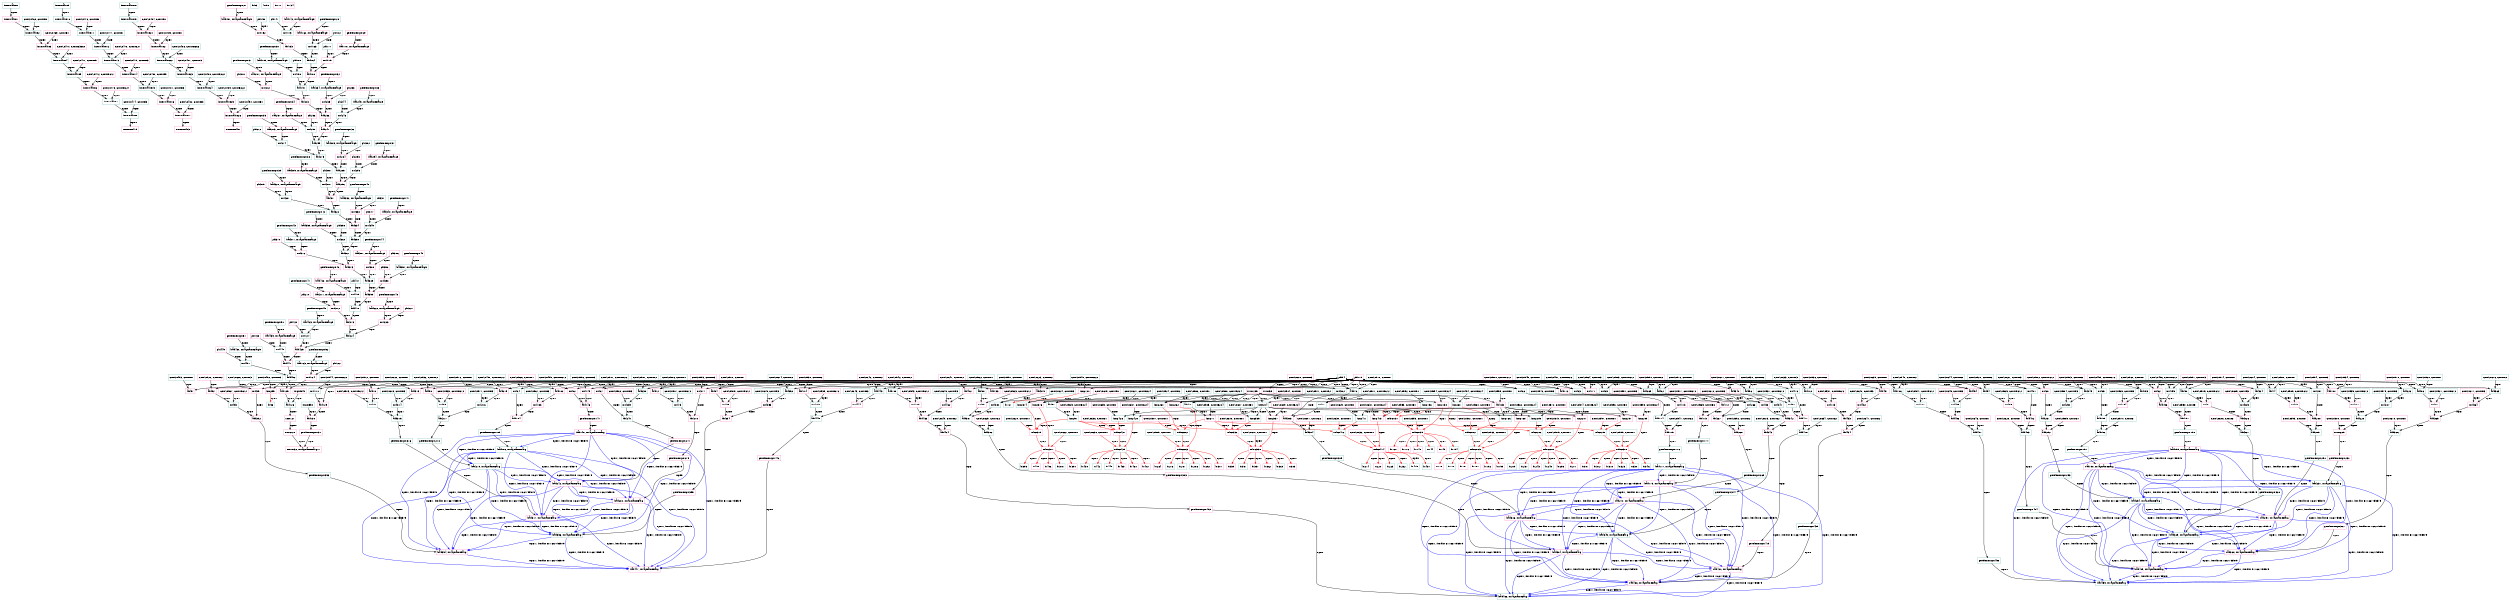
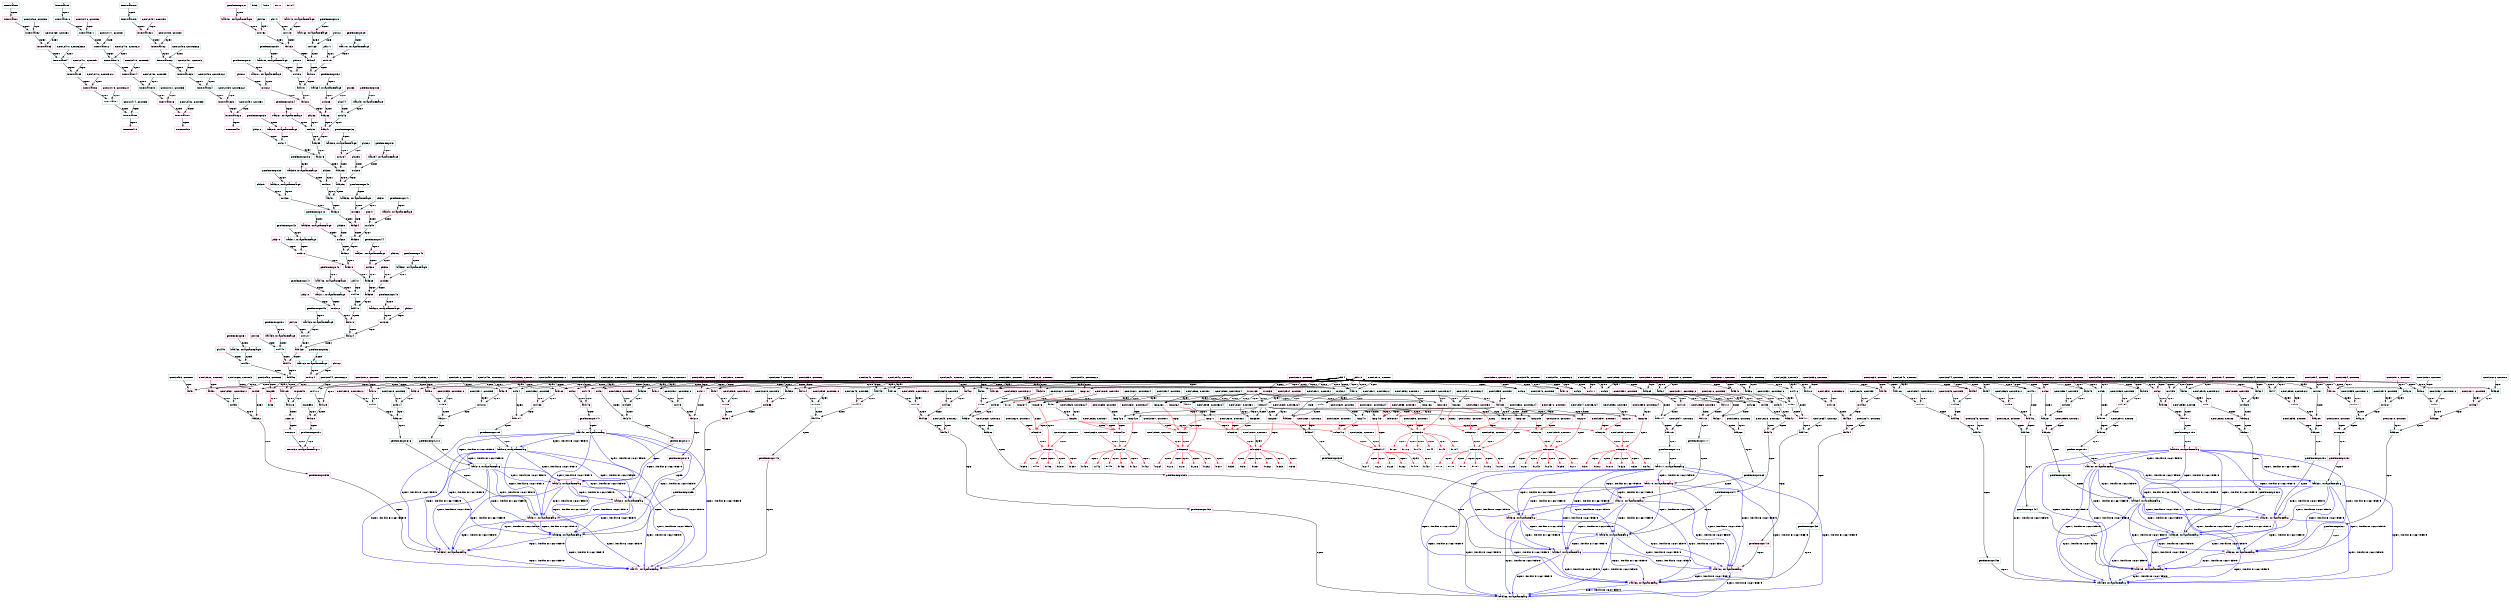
none -> (288, 39)
(319, 475) -> (319, 475)
